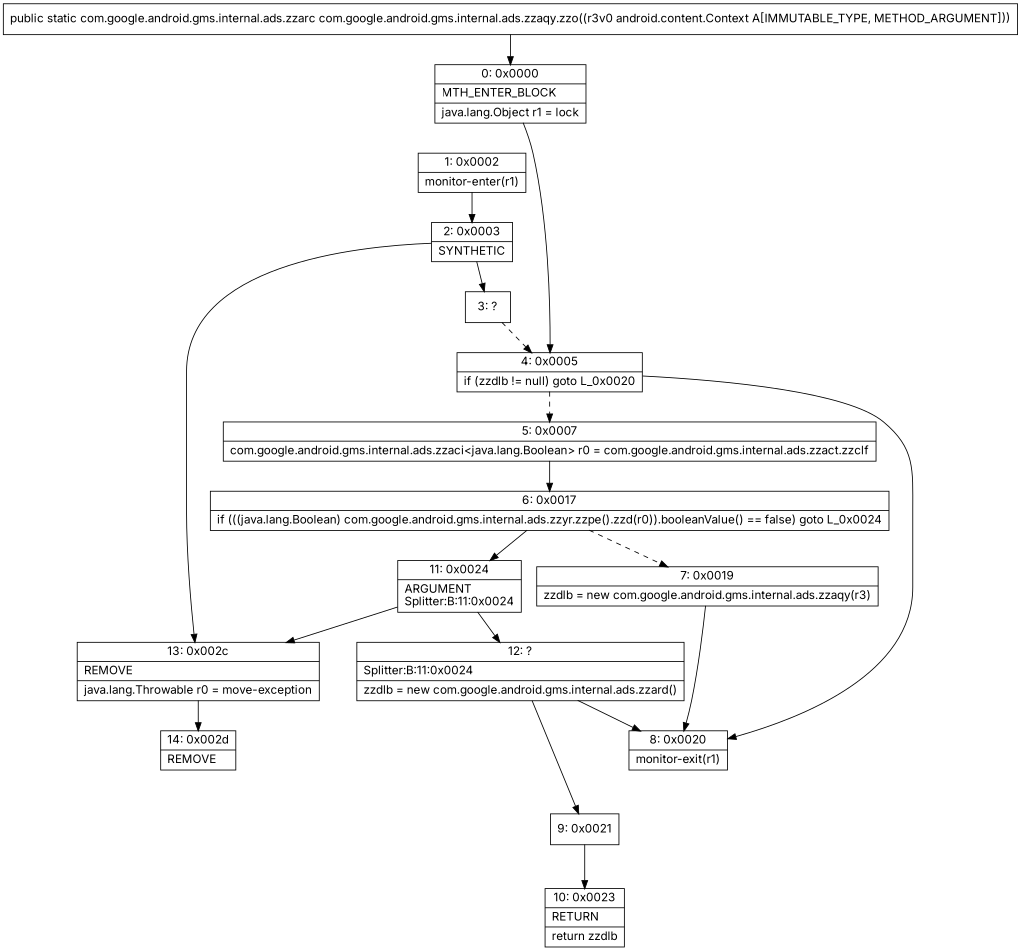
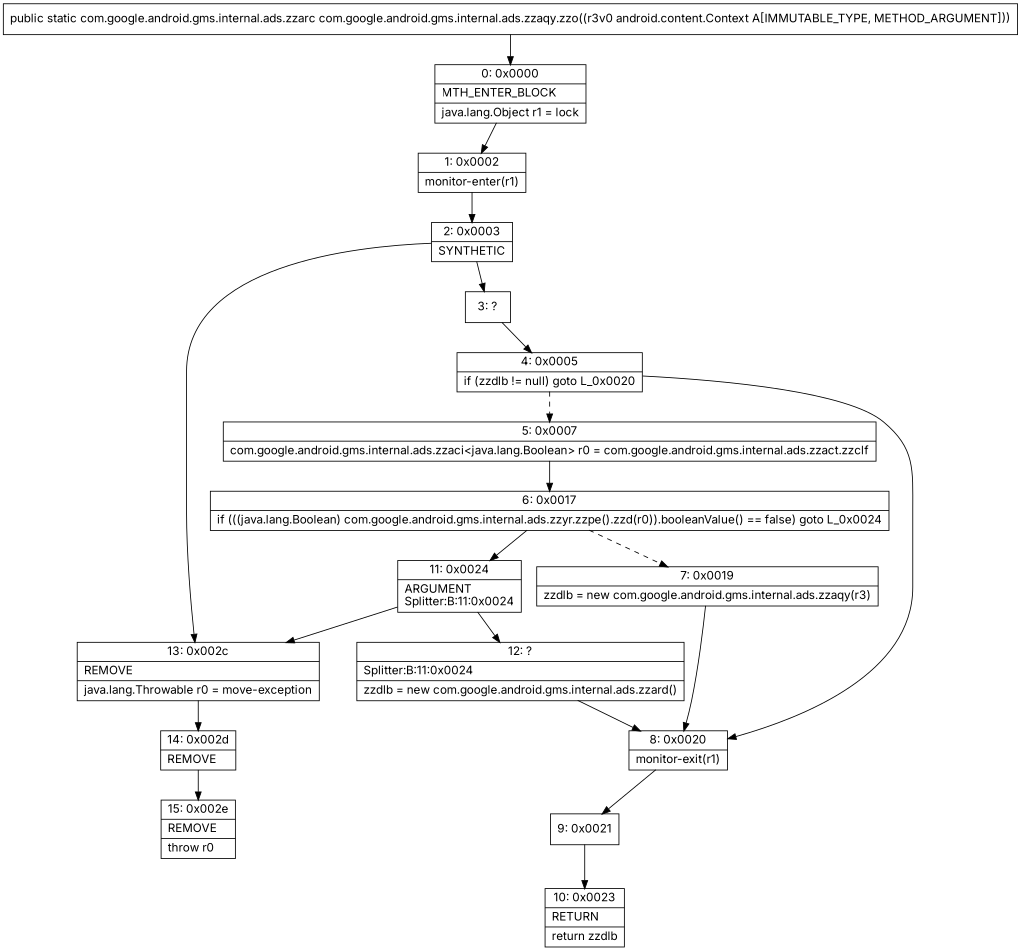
(545, 232) -> (491, 134)
(514, 335) -> (514, 335)
(554, 753) -> (632, 789)
none -> (198, 829)
